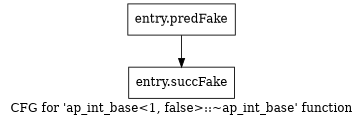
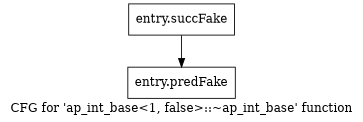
(182, 47) -> (182, 47)
